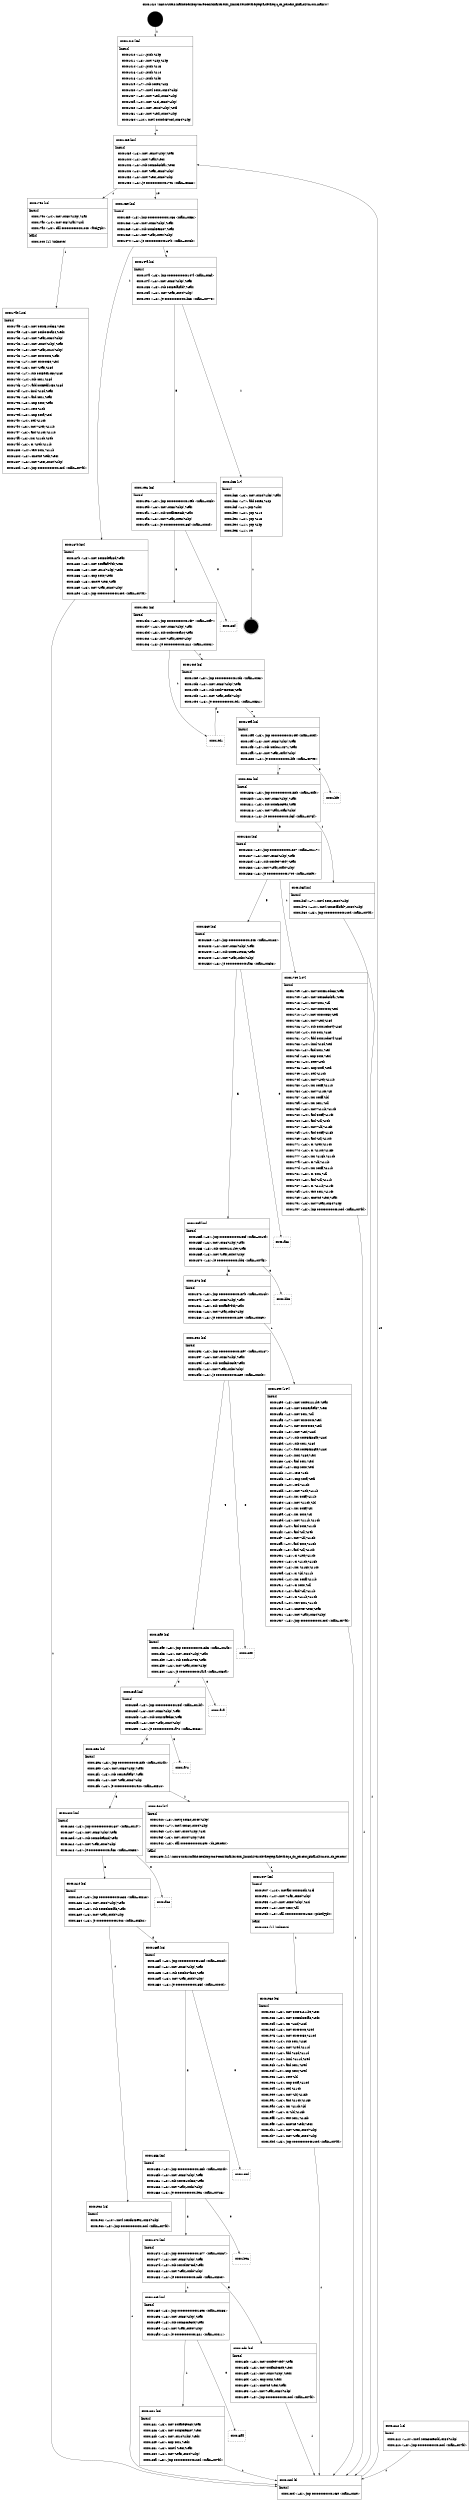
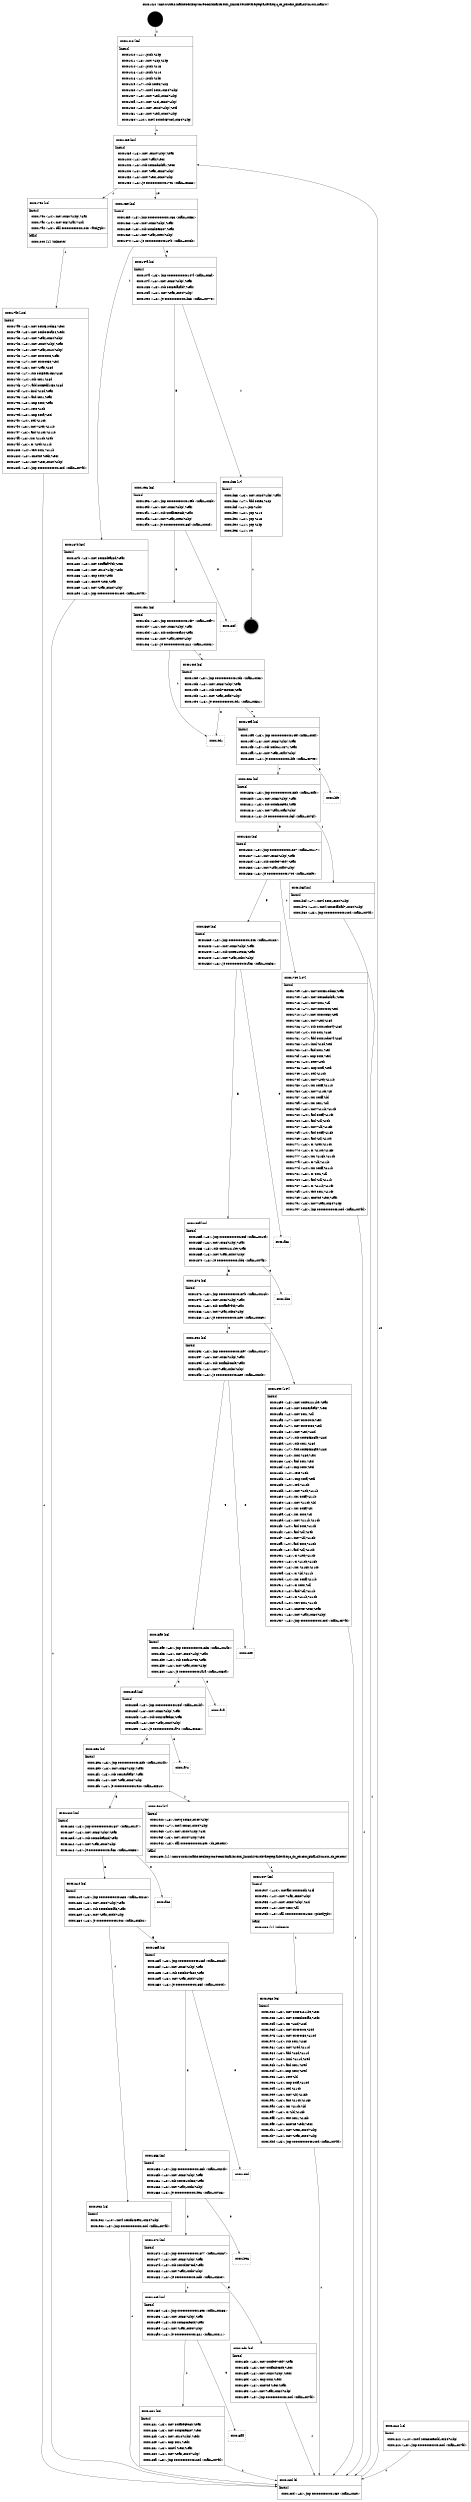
(215, 723) -> (218, 721)
none -> (227, 1327)
none -> (42, 1585)
(153, 1938) -> (153, 1938)
